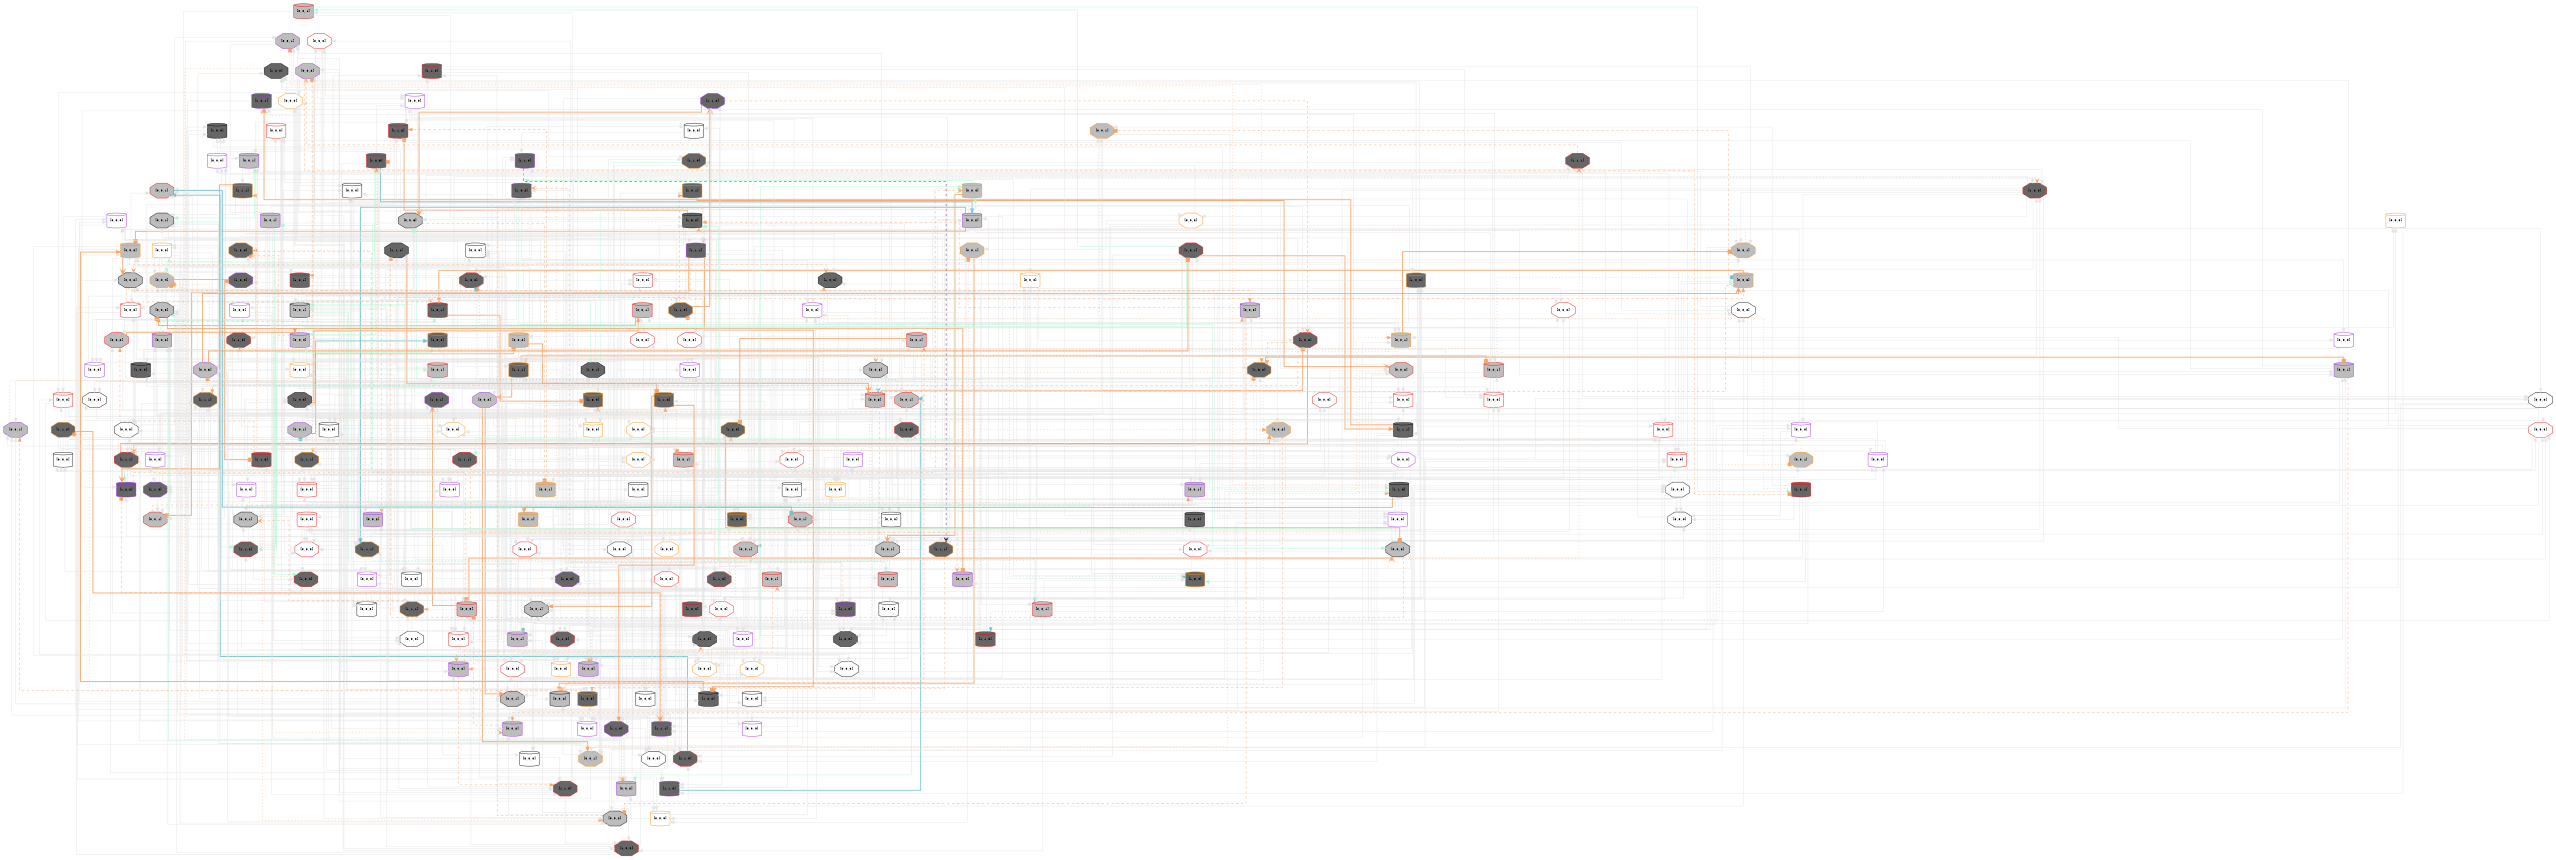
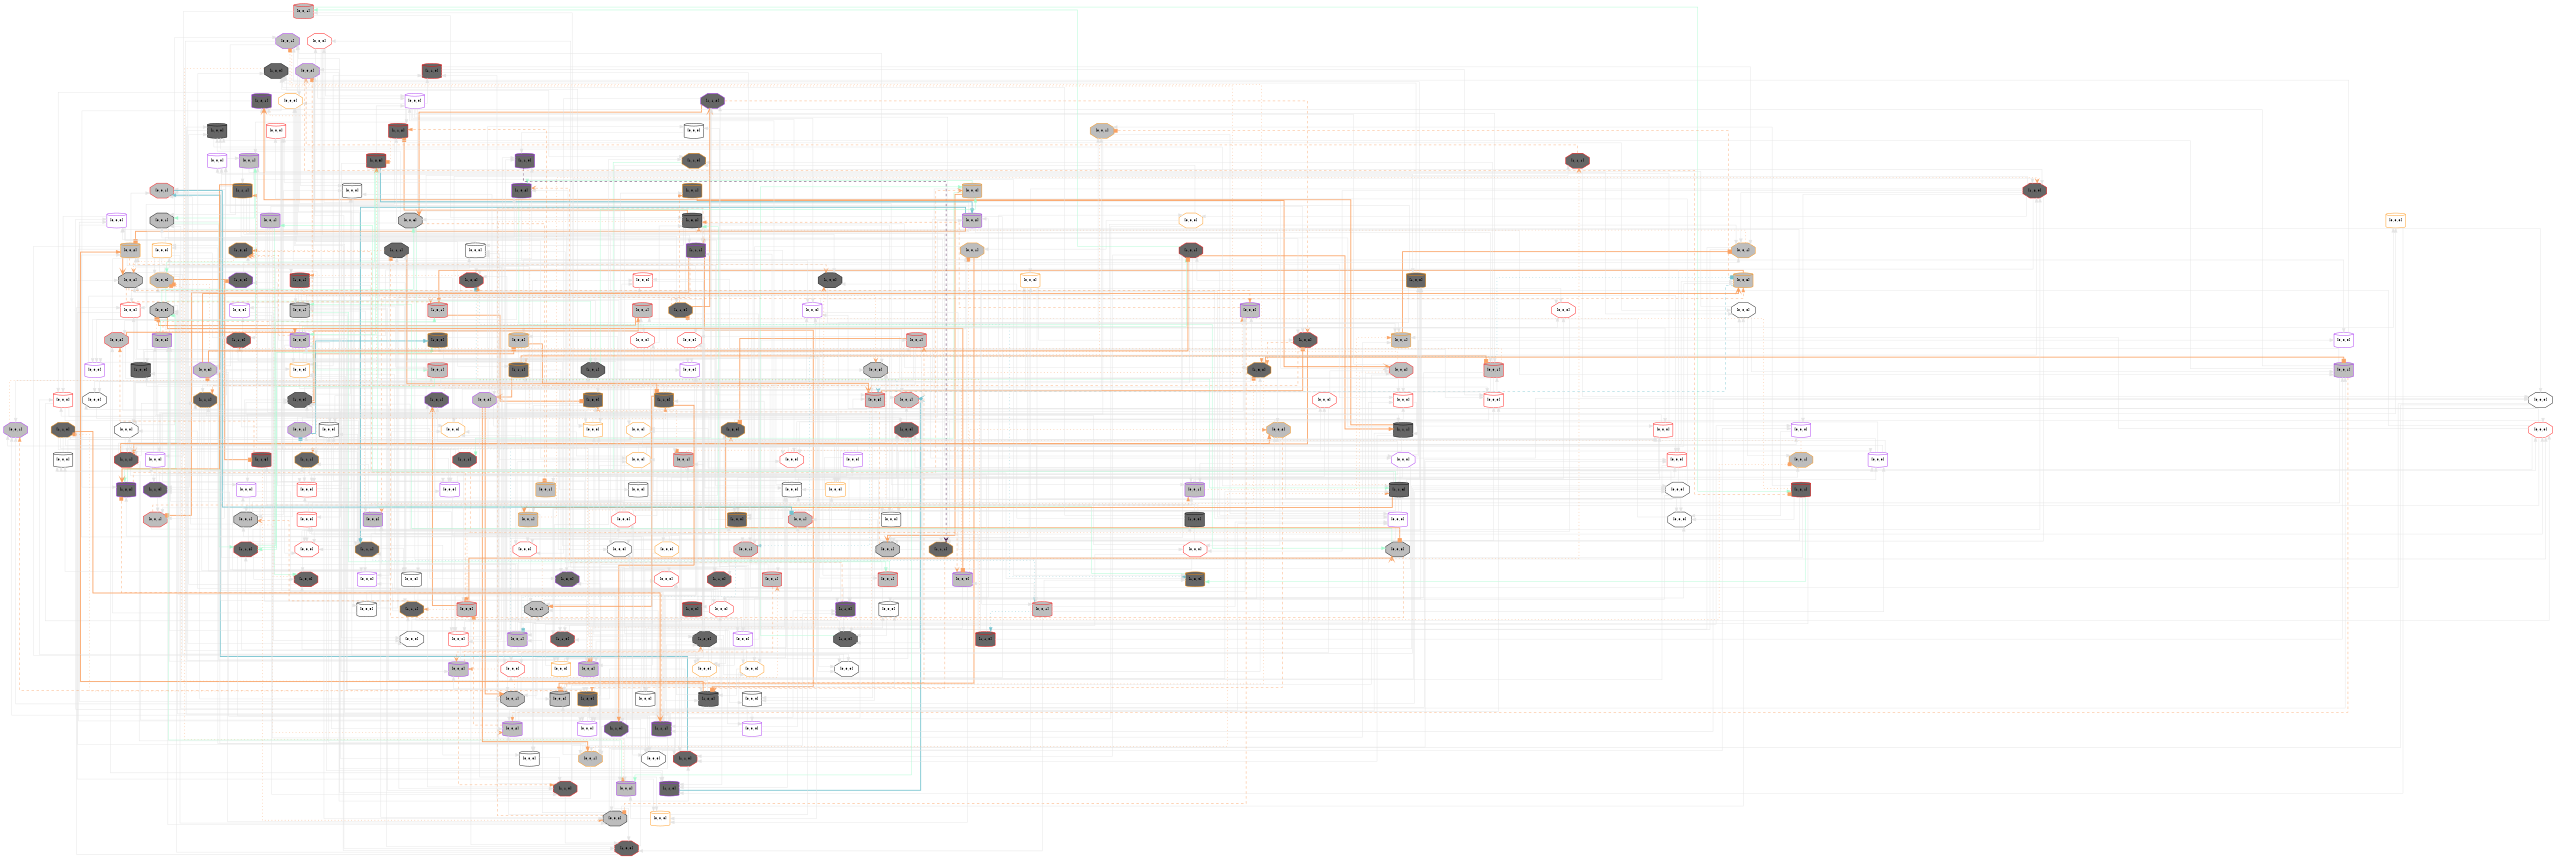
(438, 310) -> (438, 310)
